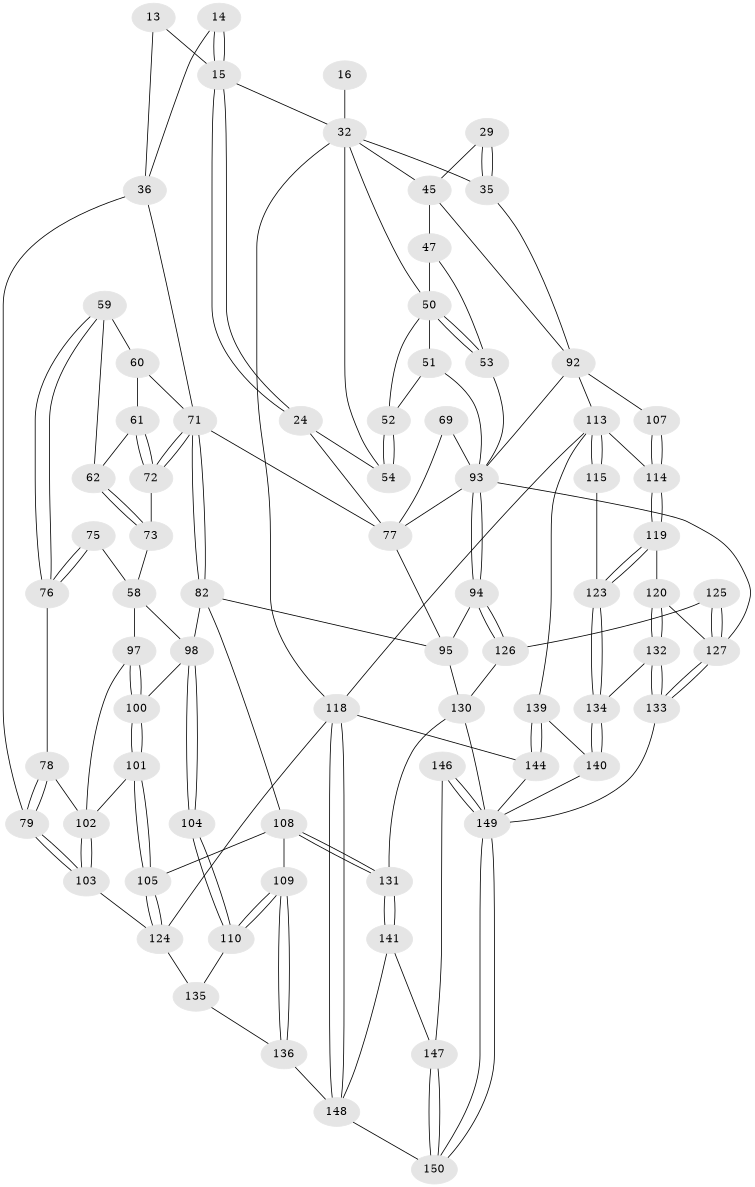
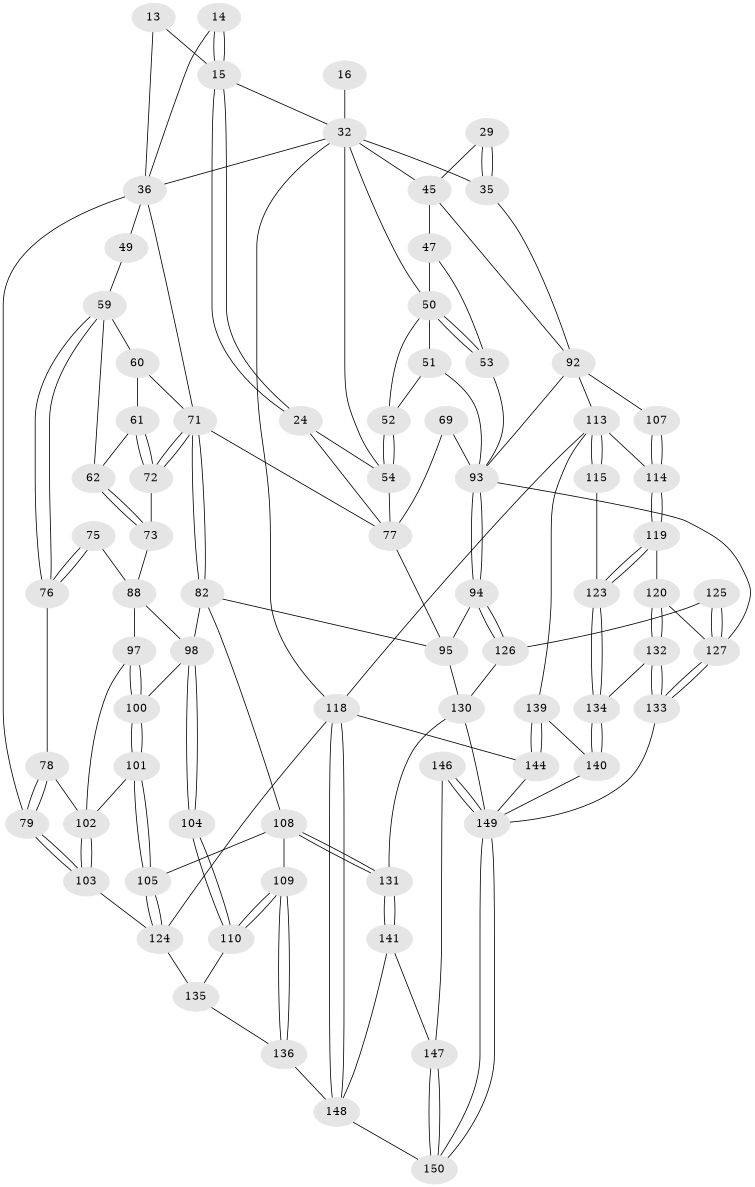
none -> (245, 162)
none -> (126, 248)
(434, 507) -> (390, 507)
(134, 594) -> (134, 594)
